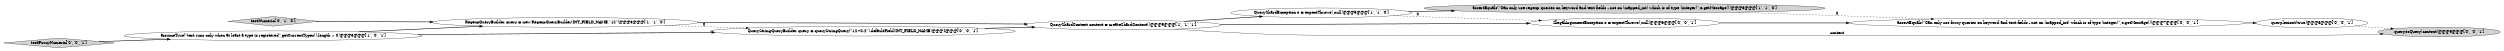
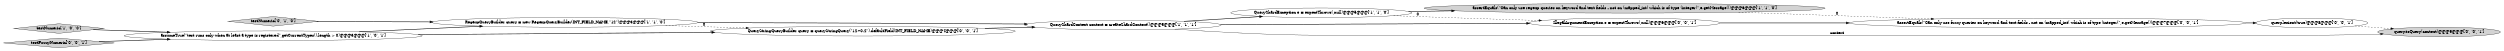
none -> (59, 29)
